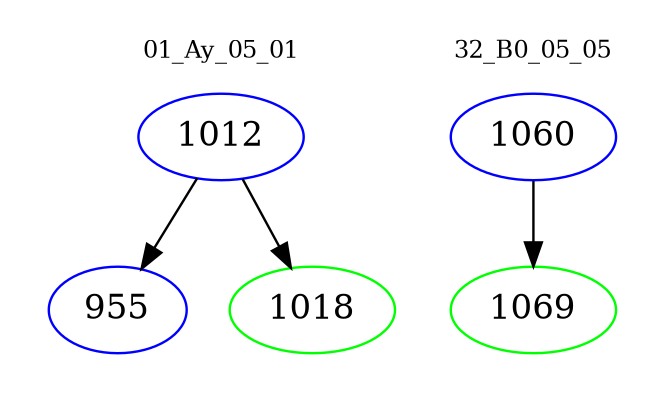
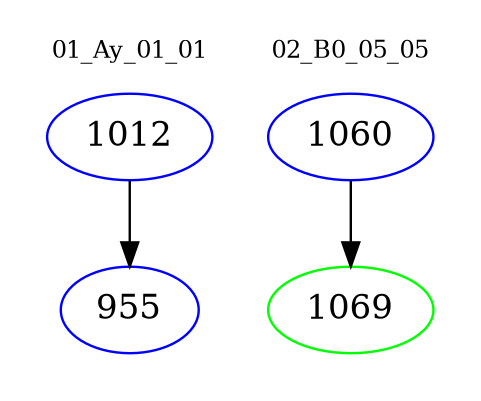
(221, 52) -> (130, 52)
(533, 52) -> (351, 52)
(312, 310) -> none
